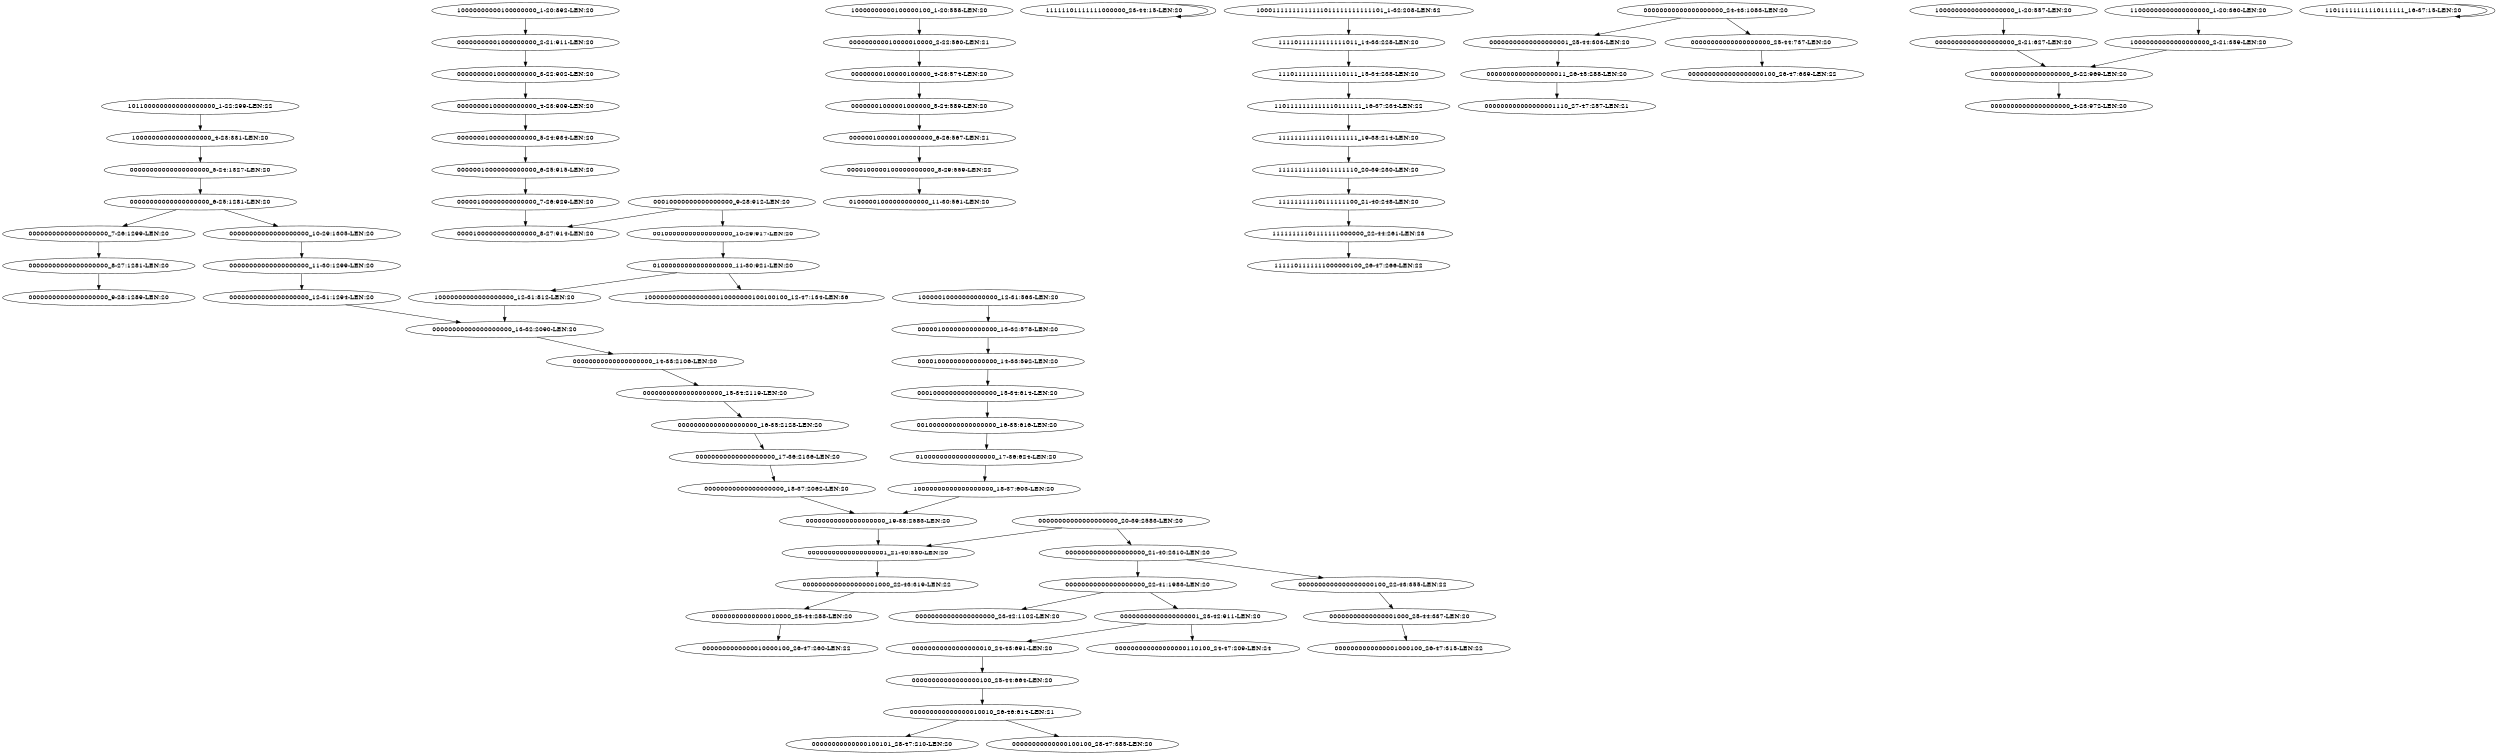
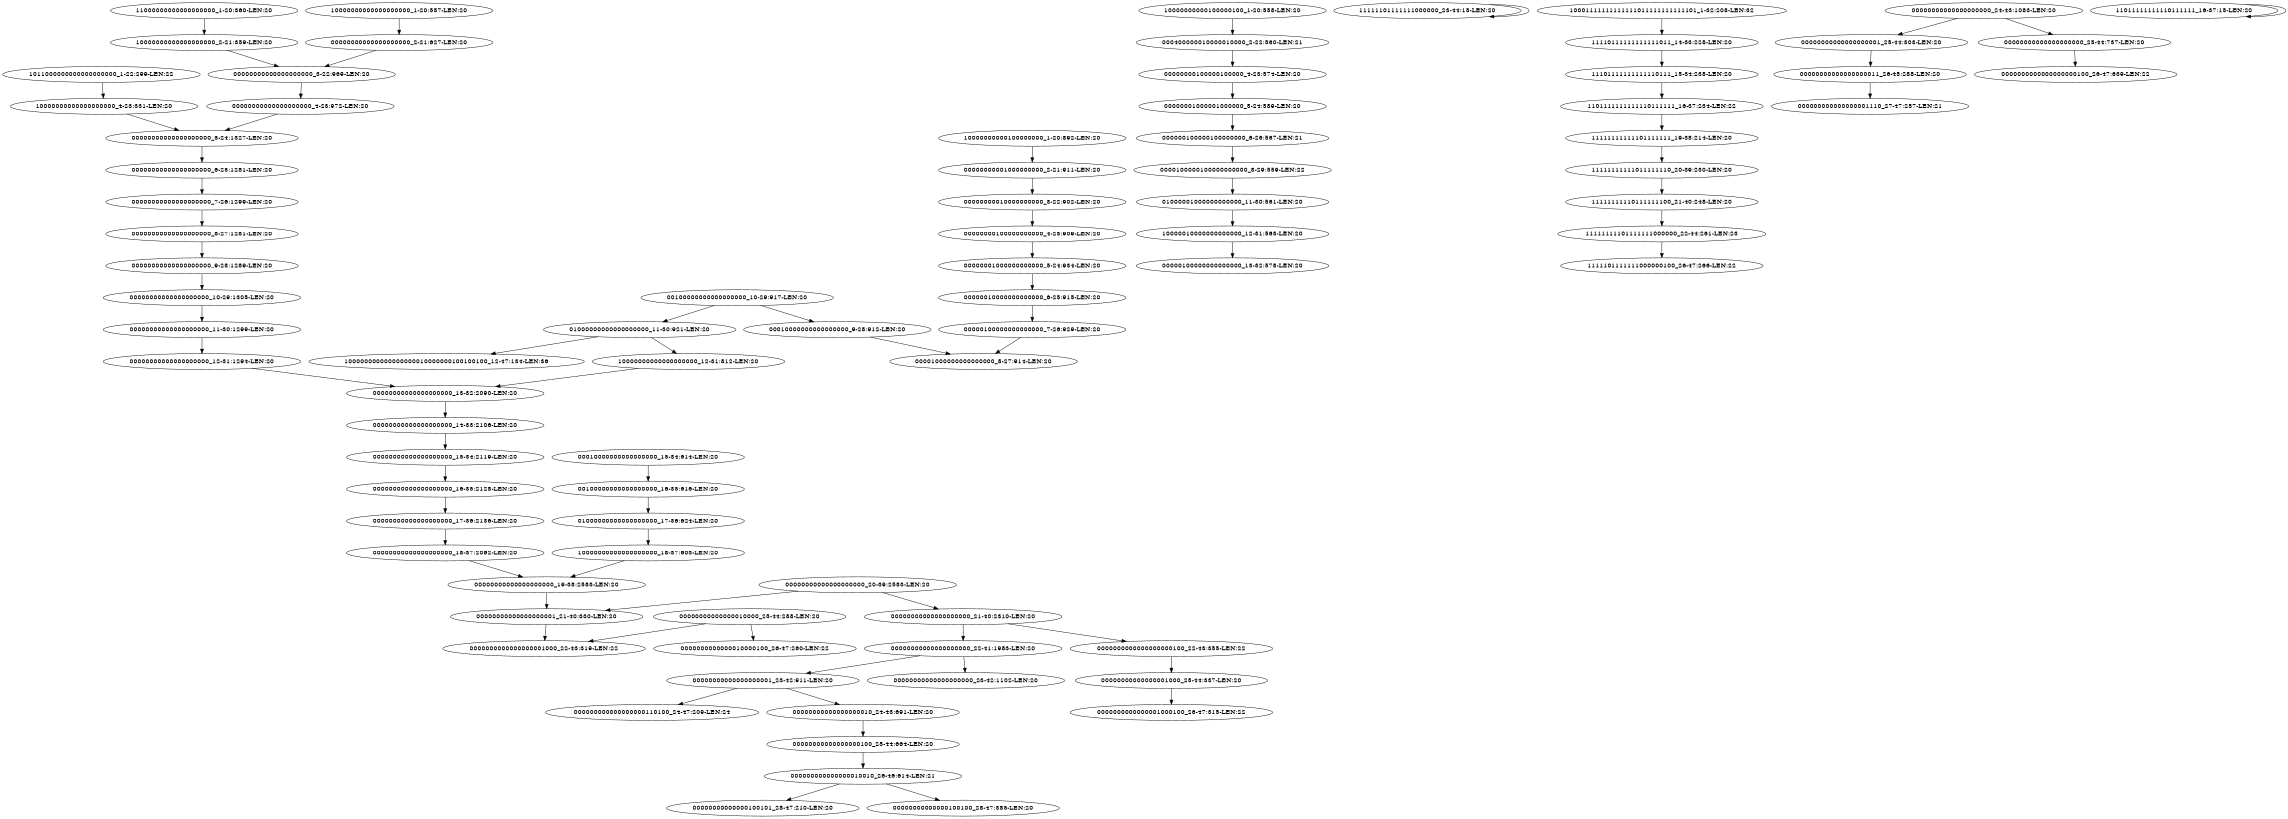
(919, 43) -> (1233, 43)
none -> (253, 122)
(722, 216) -> (785, 313)
none -> (1233, 216)
(249, 217) -> (202, 280)
(988, 362) -> none
(832, 600) -> (649, 632)
